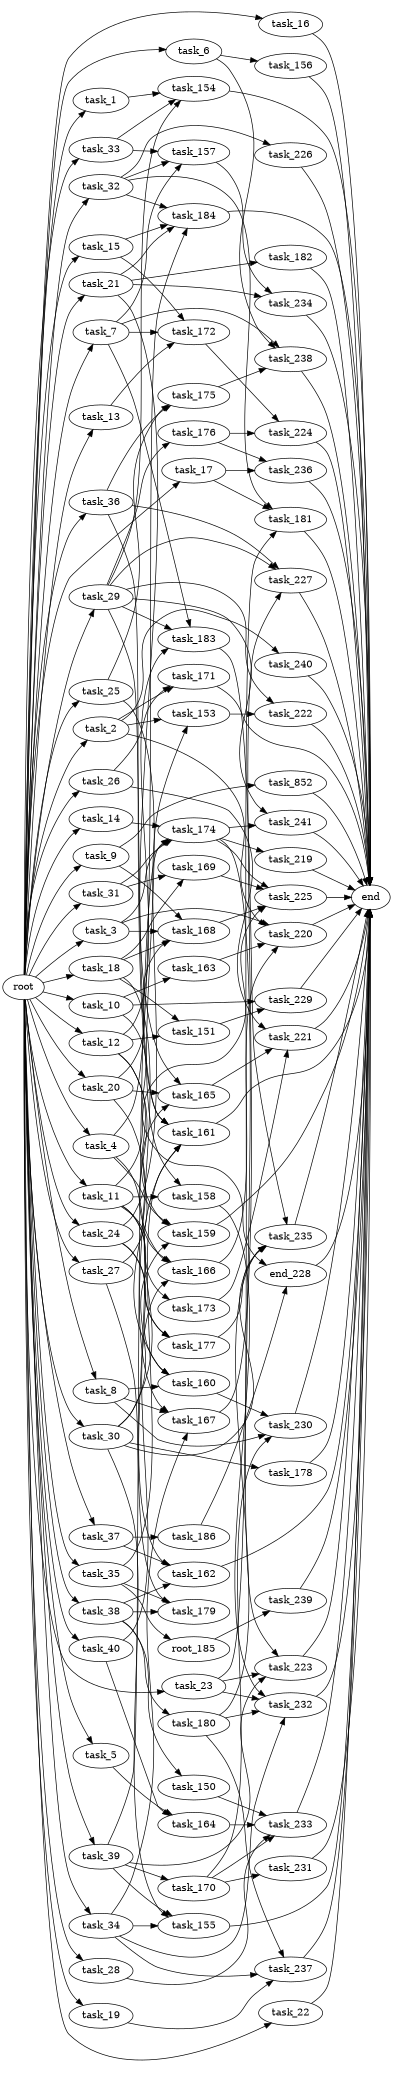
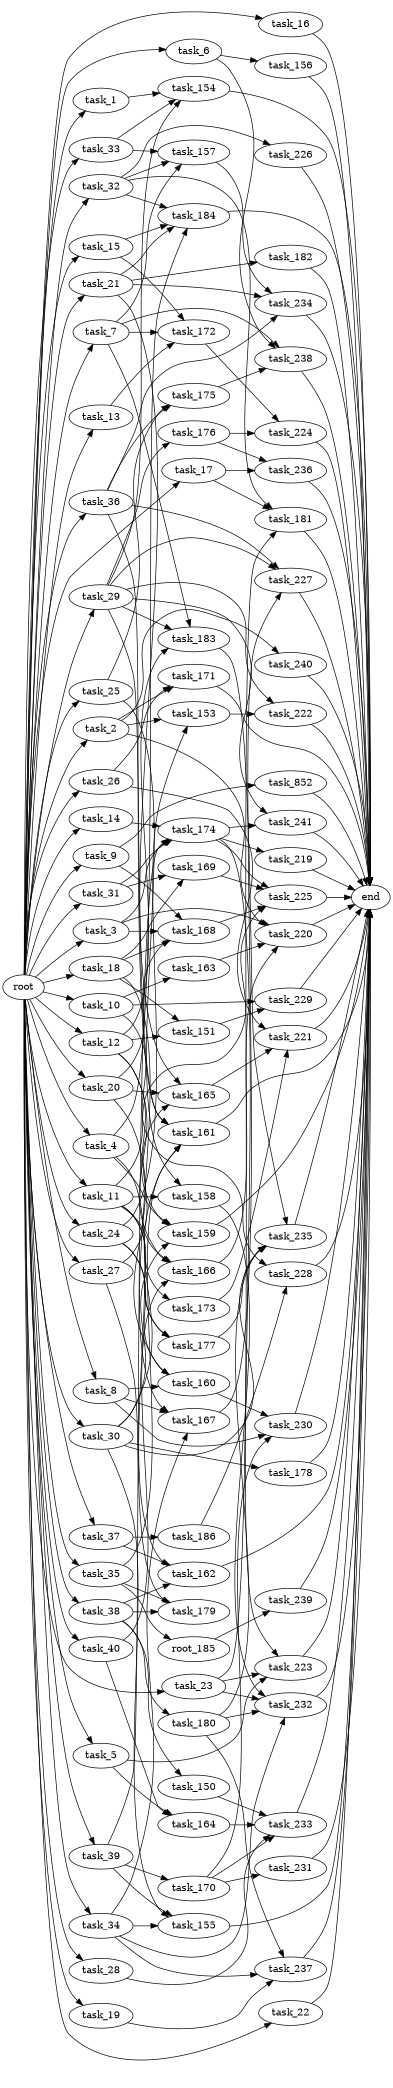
none -> (160, 375)
(291, 1274) -> (291, 1274)
(249, 1801) -> (210, 1753)
